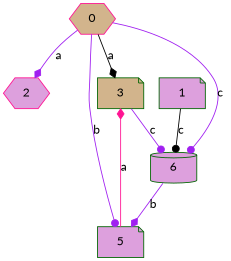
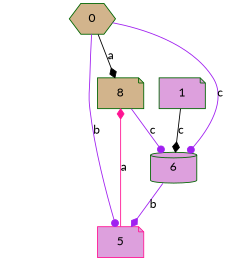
(92, 19) -> (92, 19)
(27, 93) -> none
(121, 93) -> (121, 93)
(178, 127) -> (178, 127)
(121, 242) -> (121, 242)
